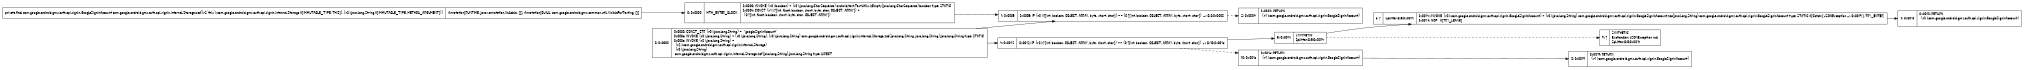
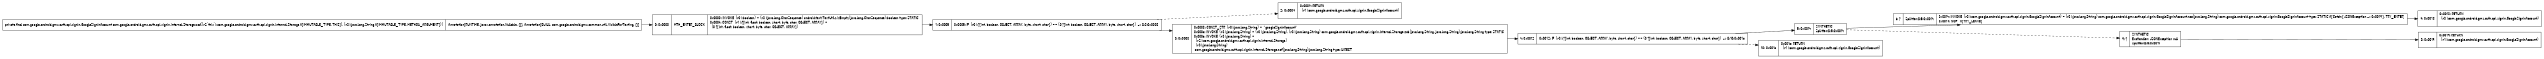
(1014, 25) -> (1164, 30)
(1464, 58) -> (2298, 39)
